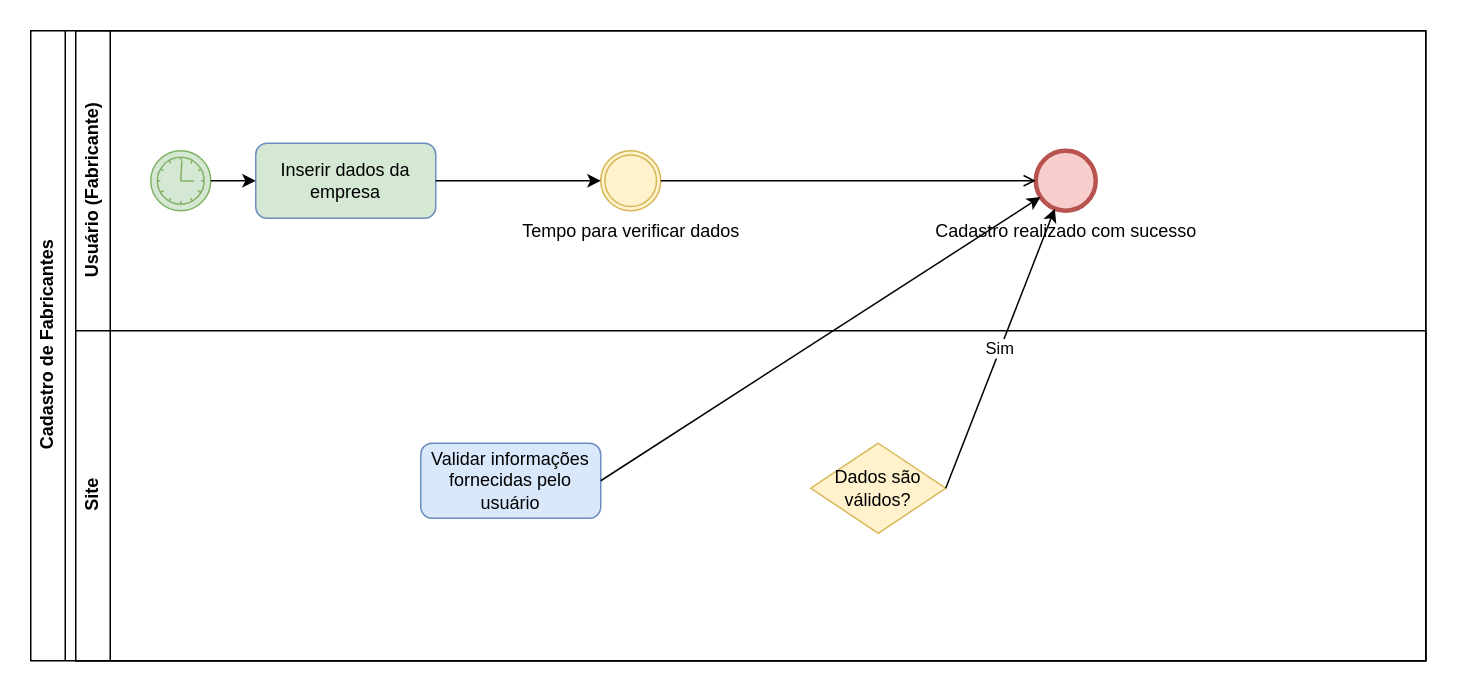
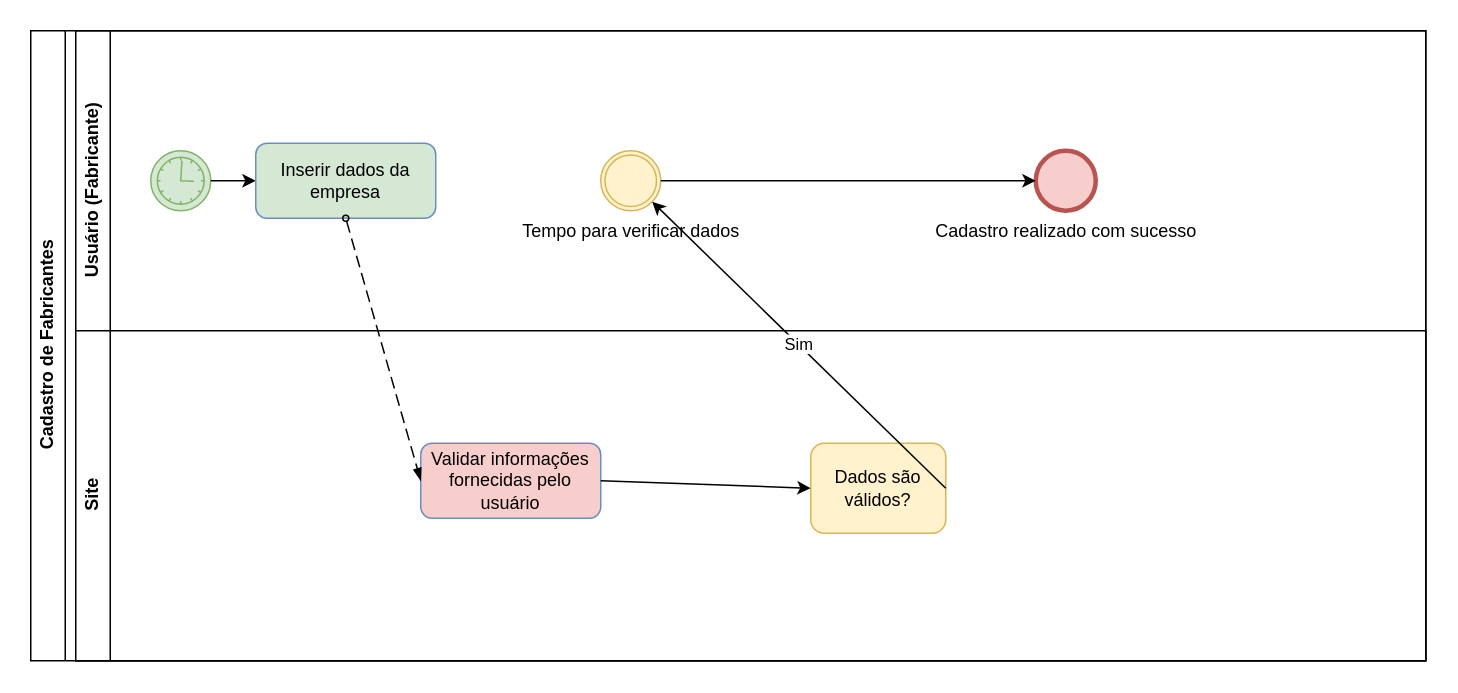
(513, 181) -> none
(1026, 181) -> (1024, 181)
none -> (382, 345)
(999, 353) -> (802, 348)
(715, 407) -> (701, 484)
(511, 481) -> (511, 481)
(878, 488) -> (878, 488)
